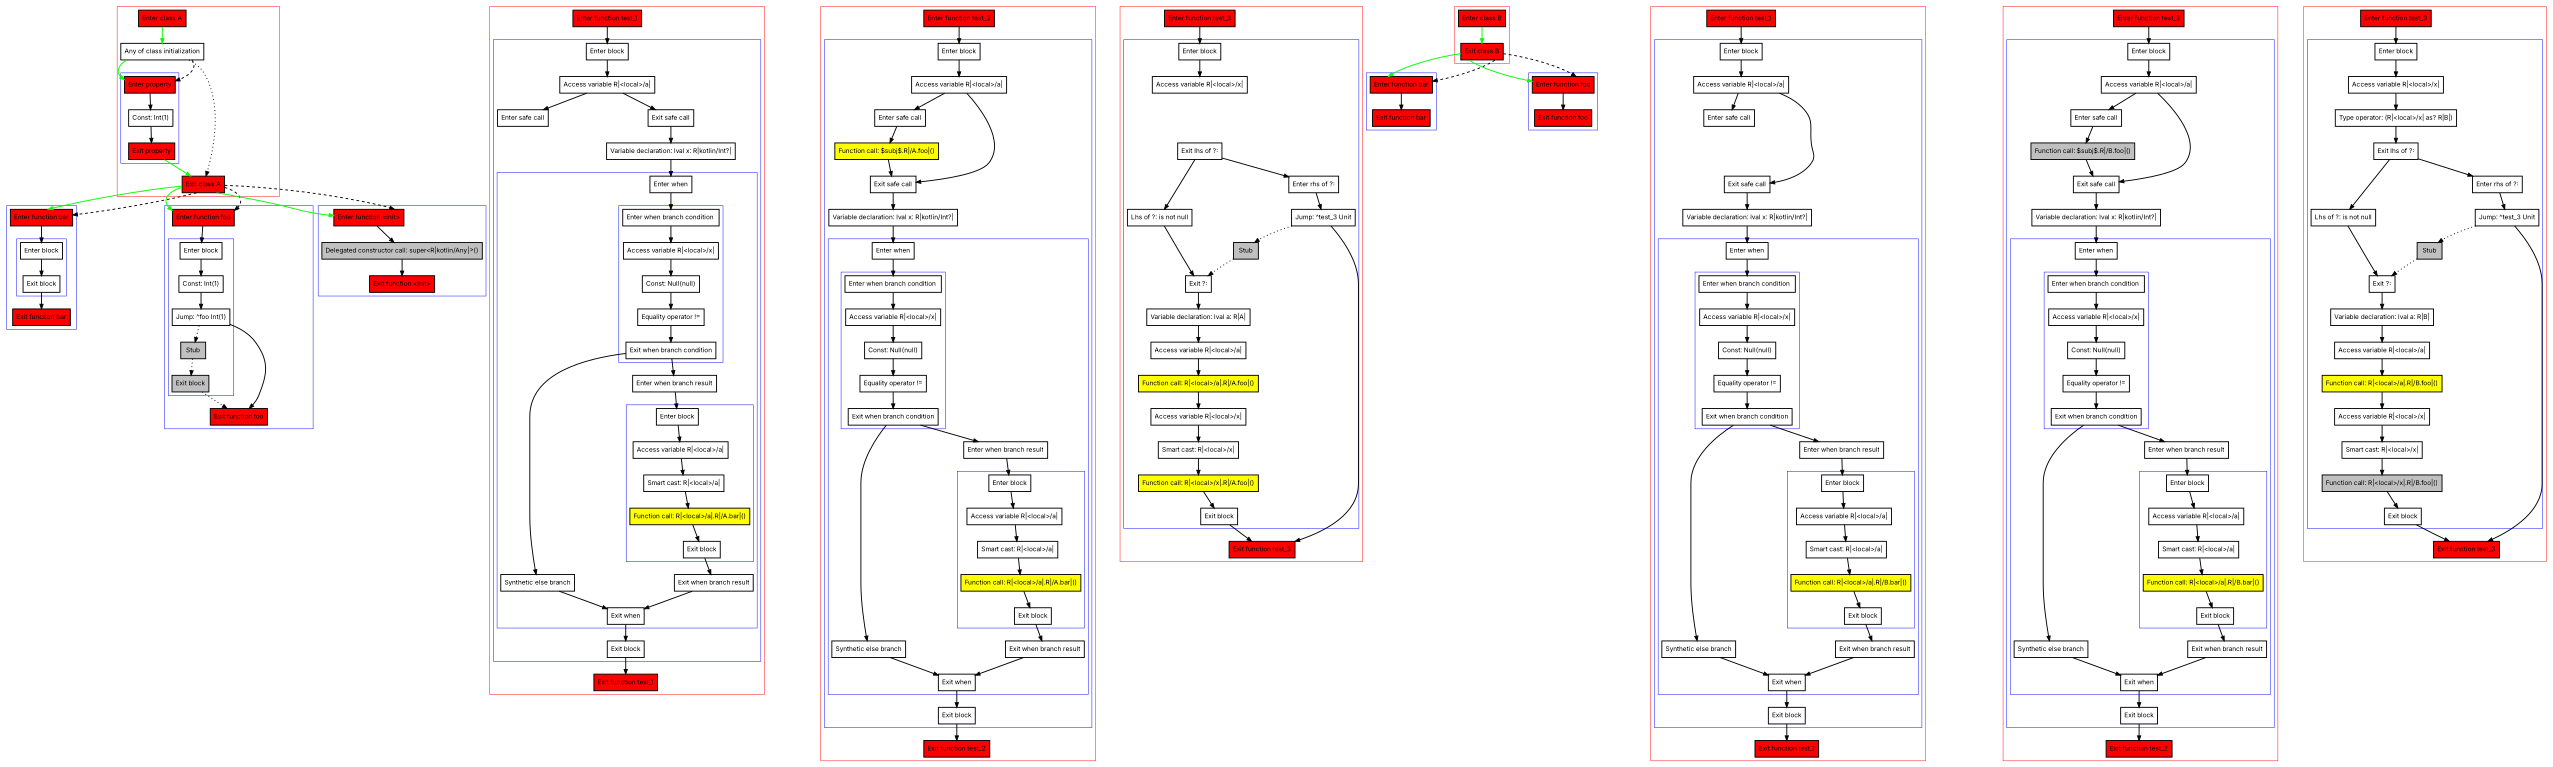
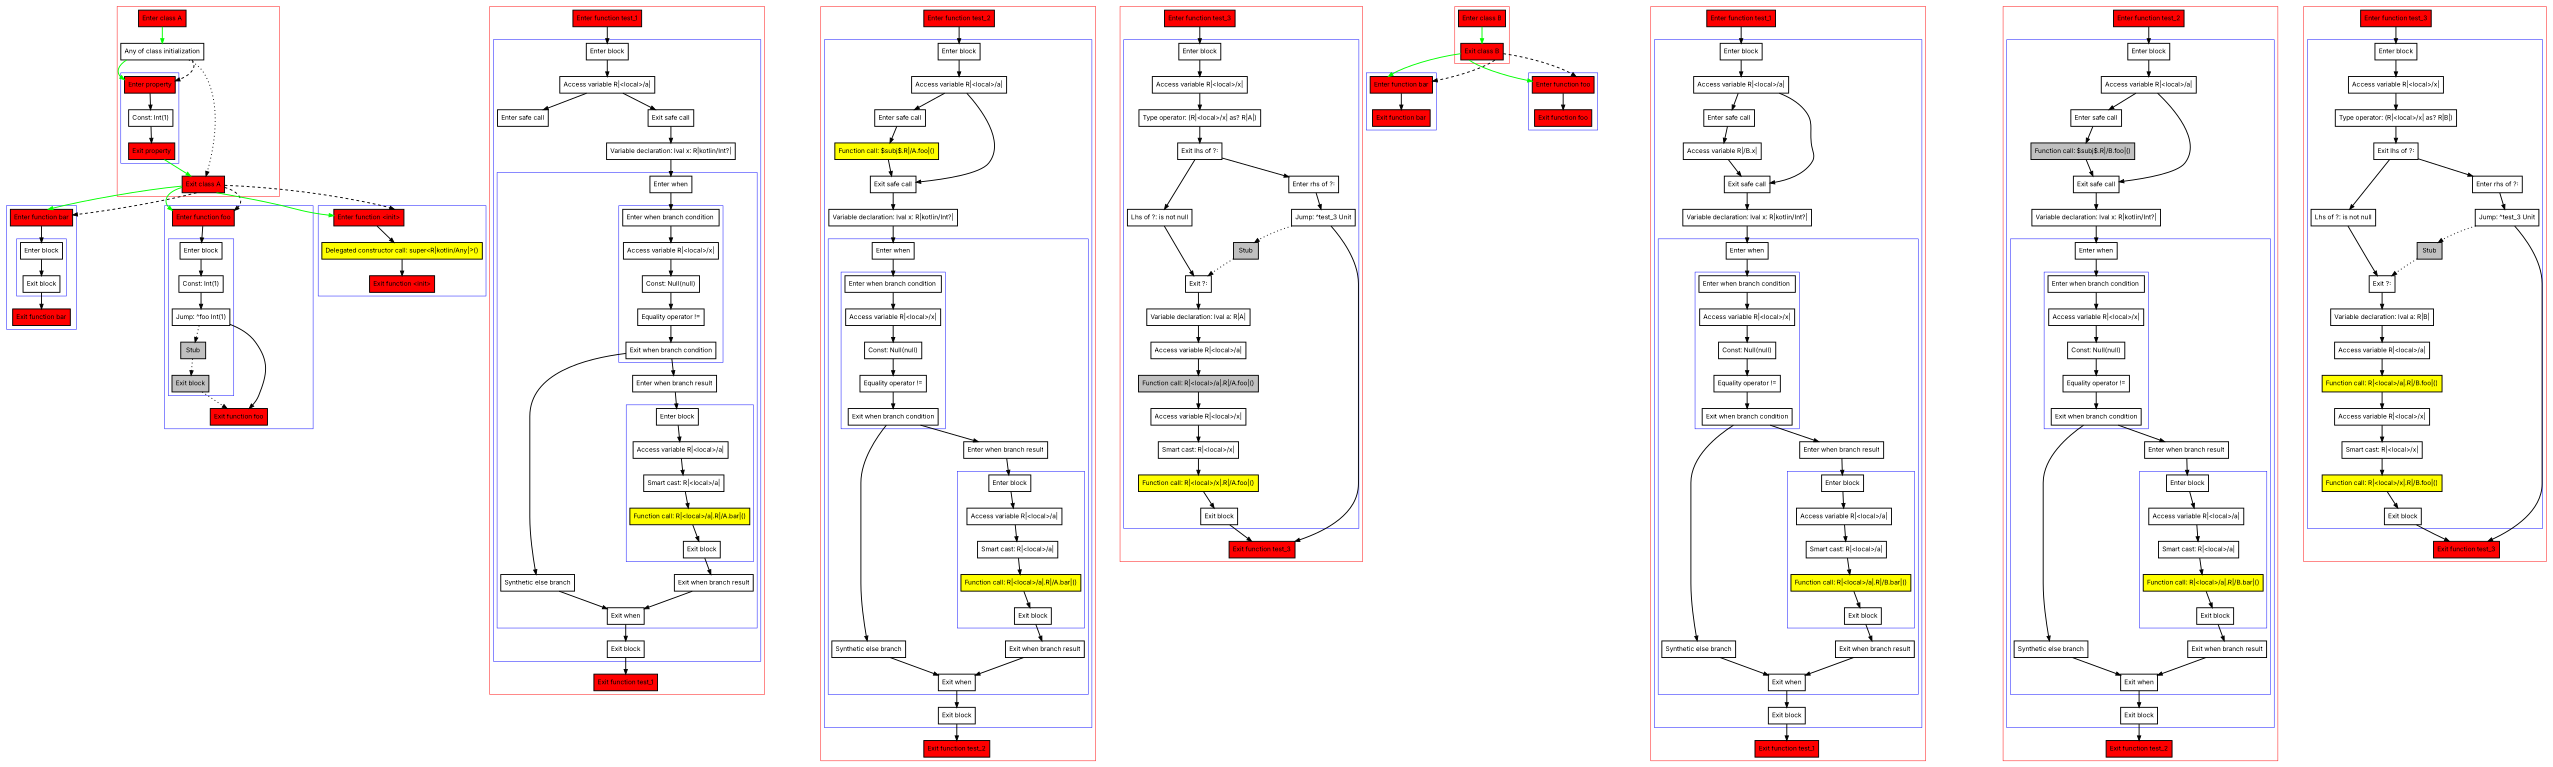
none -> (1200, 118)
none -> (1722, 151)
(402, 251) -> (402, 251)
(1198, 384) -> (1198, 384)
(2382, 483) -> (2382, 483)
